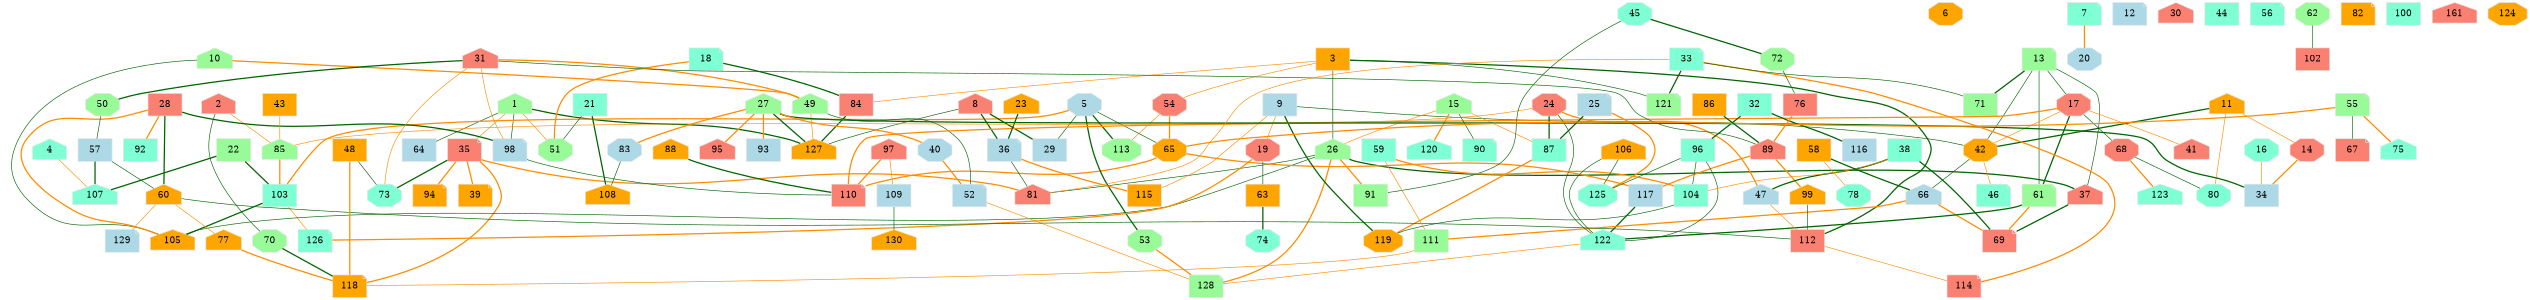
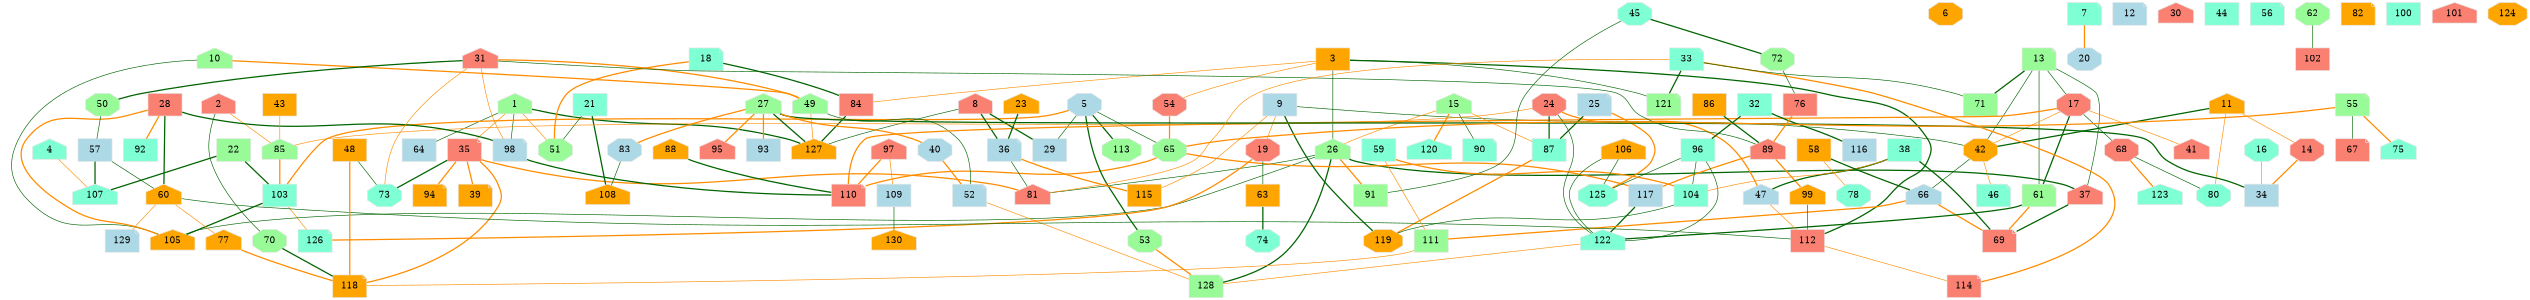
(2455, 14) -> (2455, 14)
(1143, 130) -> none
(1170, 150) -> (1170, 150)
(678, 187) -> (678, 187)
(1297, 239) -> (1297, 239)
